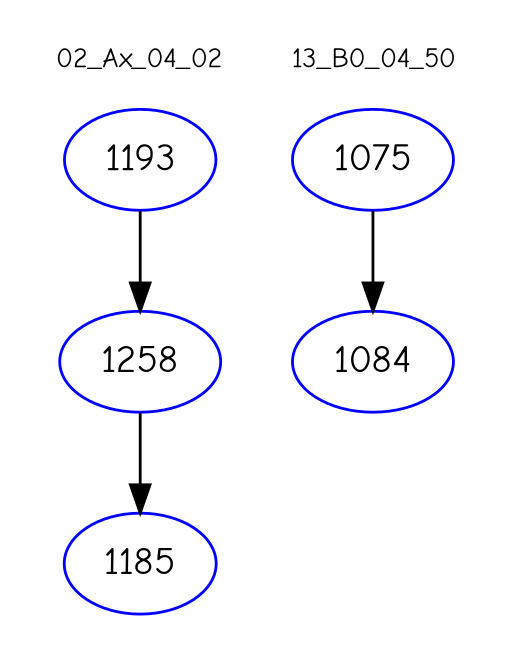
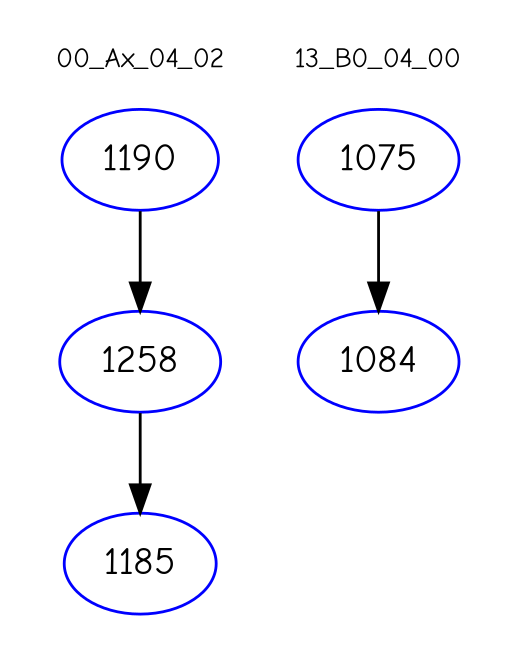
(140, 60) -> (142, 60)
(374, 60) -> (379, 60)
(140, 160) -> (140, 160)
